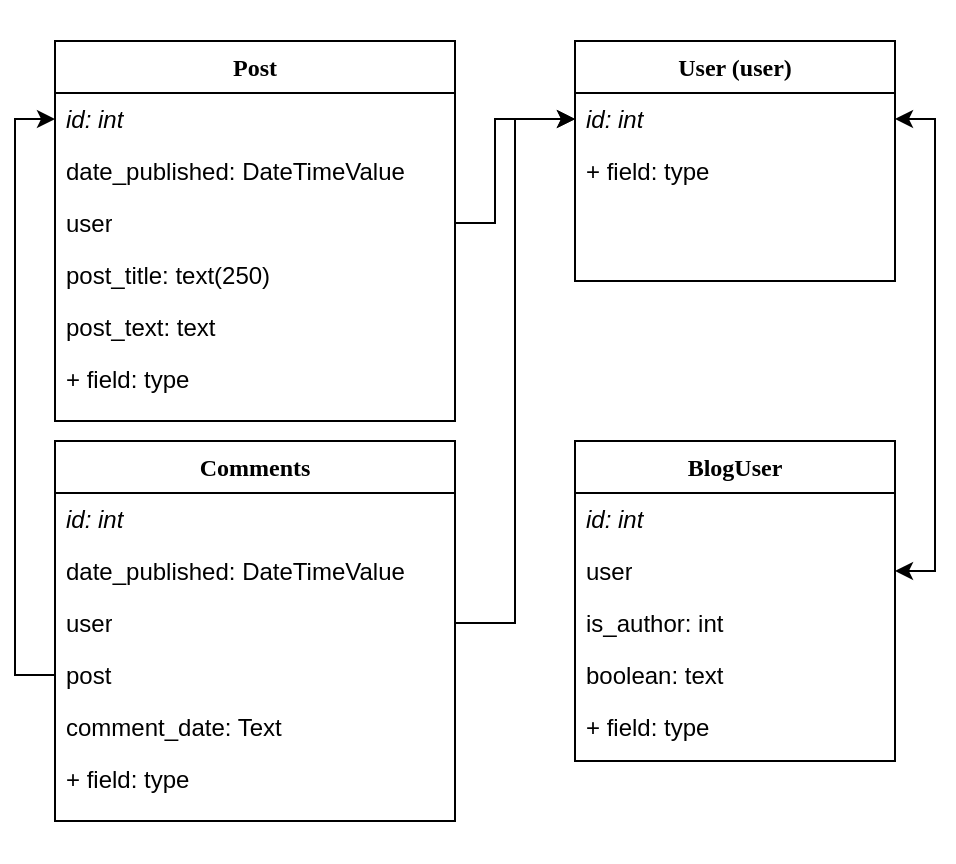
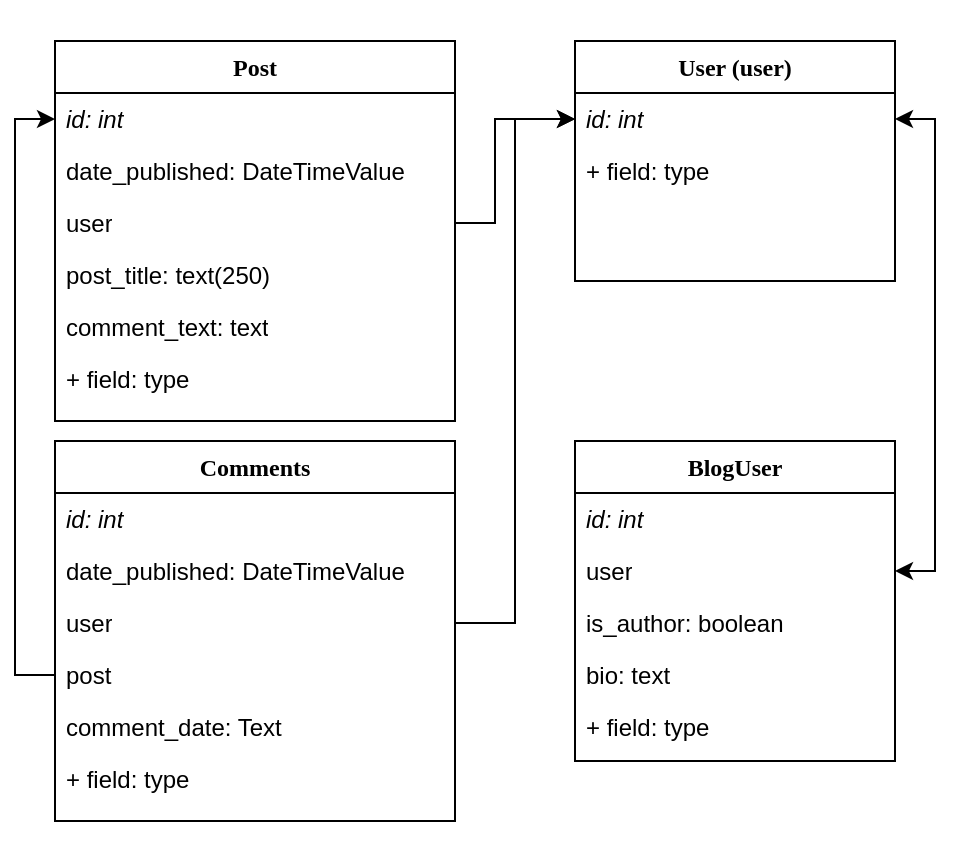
(162, 329) -> (182, 329)
(669, 625) -> (695, 625)
(665, 677) -> (638, 677)
